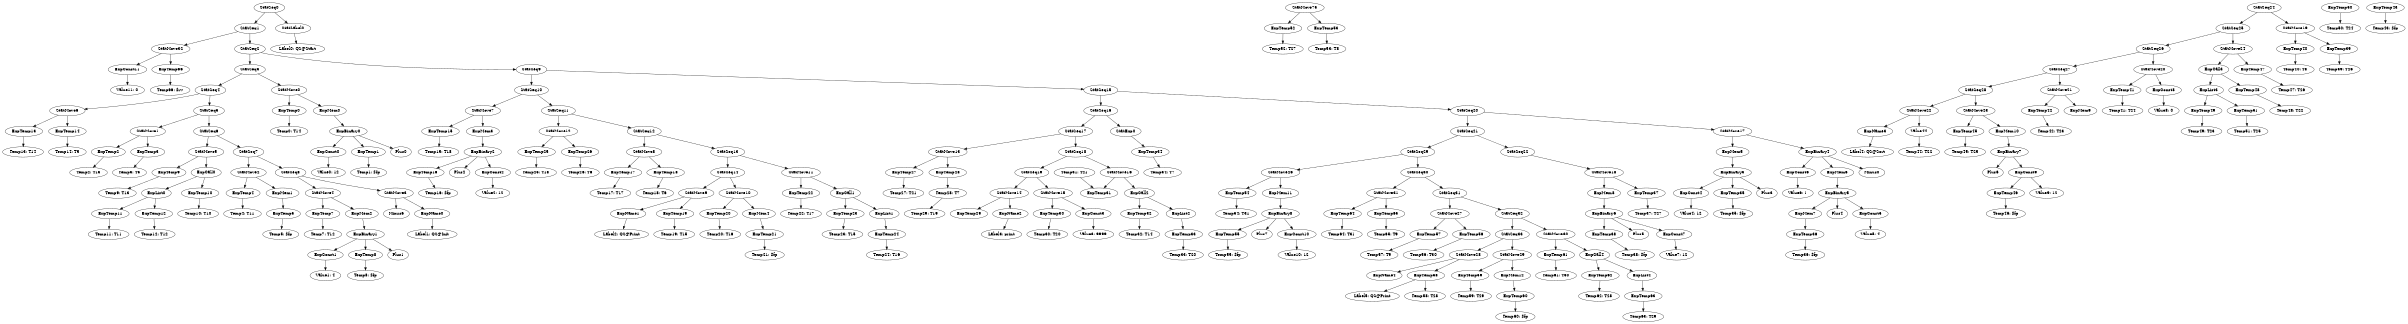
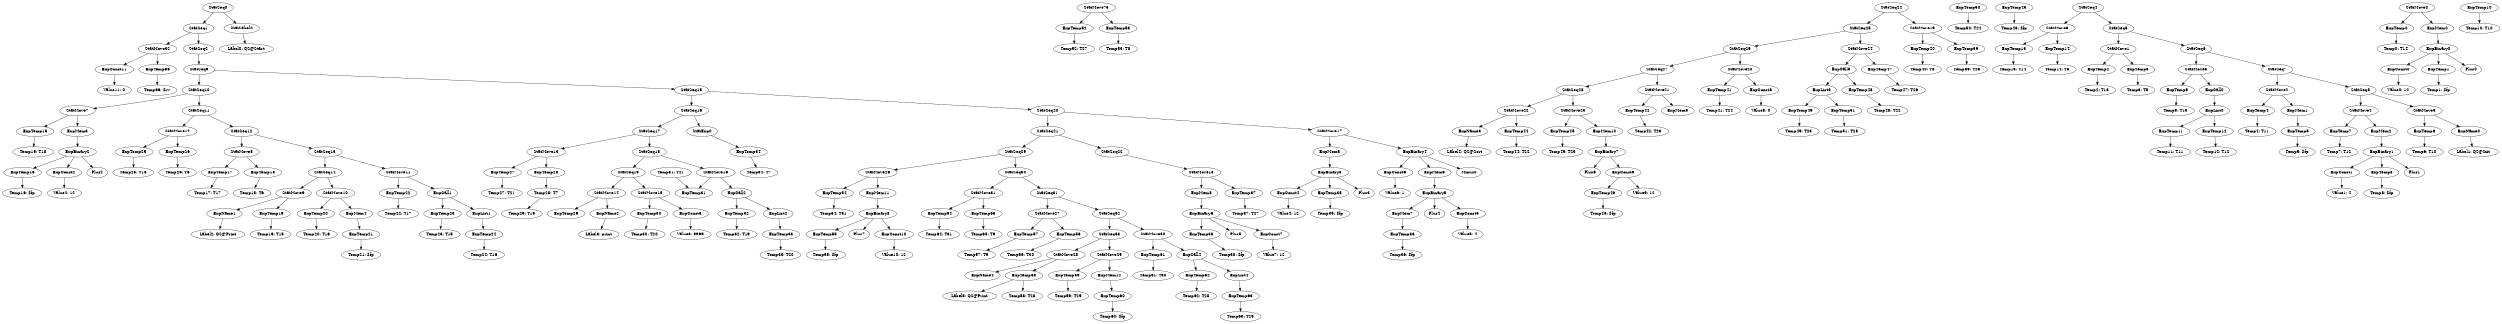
(250, 70) -> none
(1919, 131) -> (1516, 131)
none -> (2424, 152)
(204, 181) -> none
(396, 214) -> (2424, 131)
(1139, 234) -> (737, 234)
